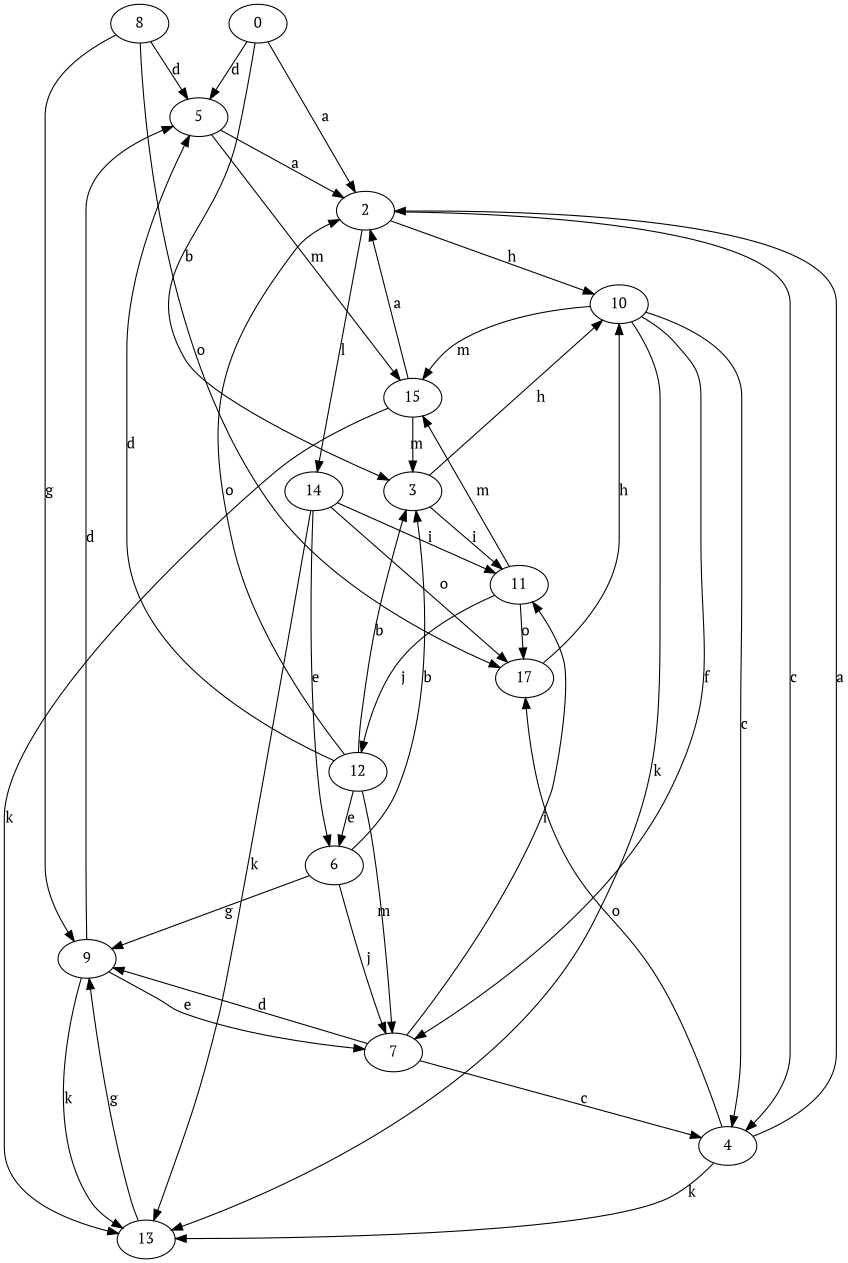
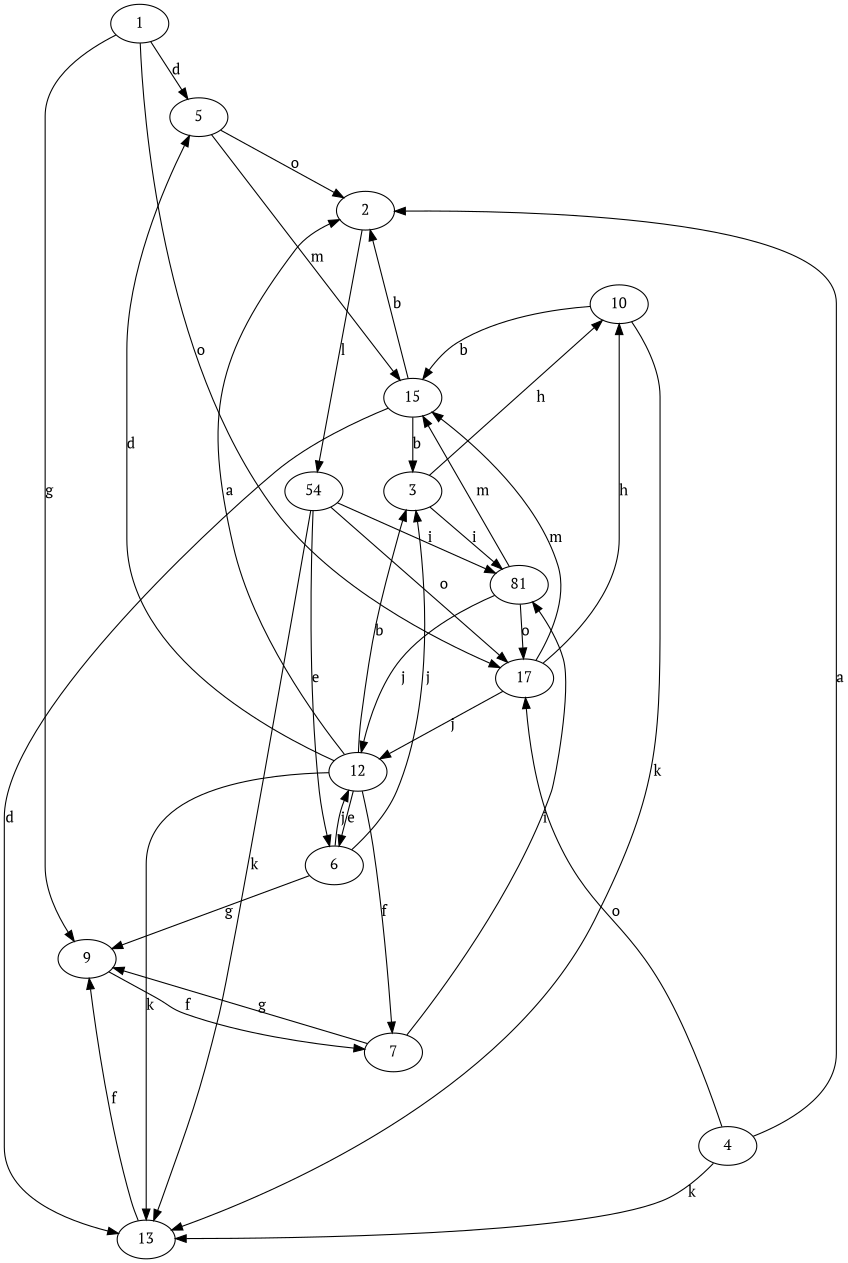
(140, 24) -> (140, 24)
(258, 24) -> none
(295, 164) -> (295, 164)
(487, 256) -> none
(397, 304) -> (397, 304)
(464, 351) -> (464, 351)
(417, 445) -> (417, 445)
(230, 491) -> (230, 491)
(314, 491) -> (314, 491)
(790, 507) -> none
(86, 516) -> none
none -> (539, 524)
(519, 585) -> (519, 585)
(428, 678) -> (428, 678)
(741, 688) -> none
(697, 718) -> none
none -> (446, 722)
(10, 819) -> (10, 819)
(384, 912) -> (384, 912)
(359, 954) -> (338, 823)
(188, 1006) -> (188, 1006)
(262, 1006) -> (262, 1006)
(555, 1098) -> none
(114, 1099) -> (114, 1099)
(64, 1107) -> (146, 925)
